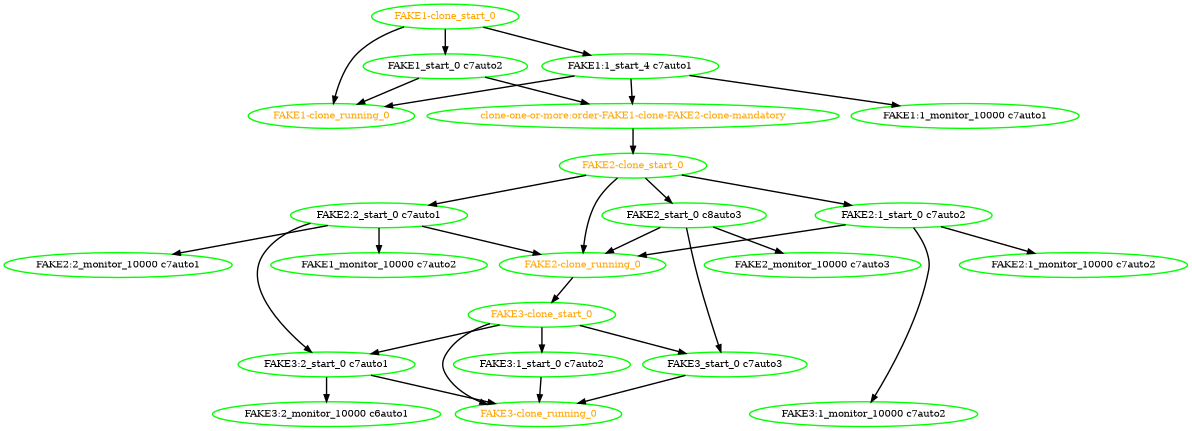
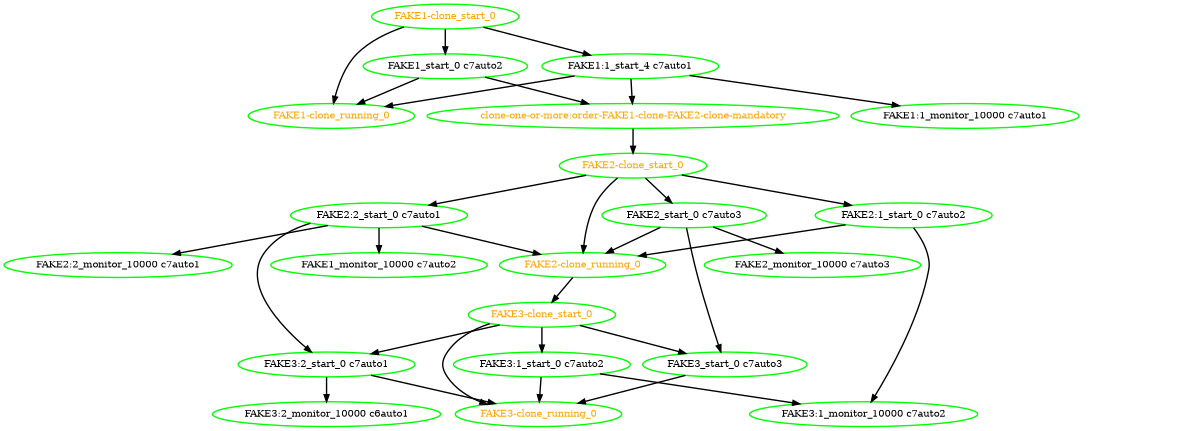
(684, 215) -> (684, 215)
(1073, 265) -> none
none -> (696, 388)
